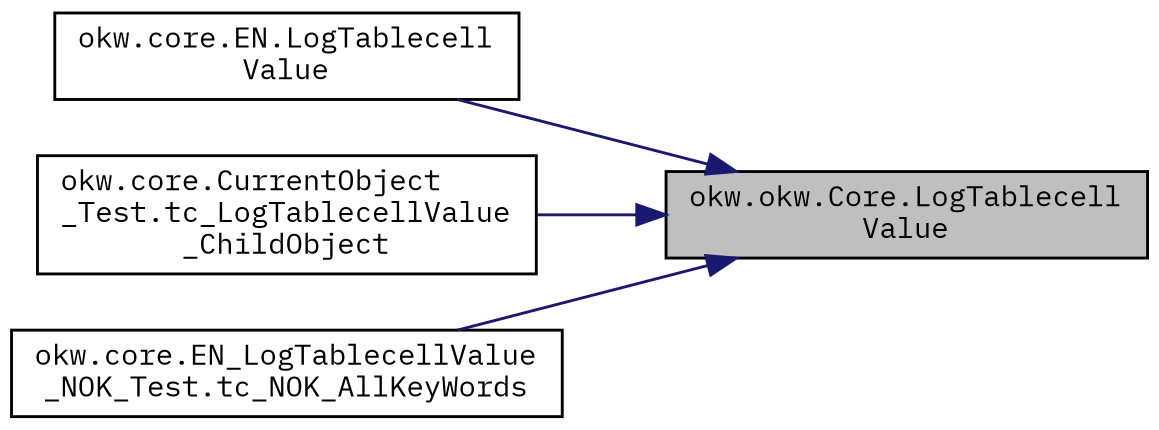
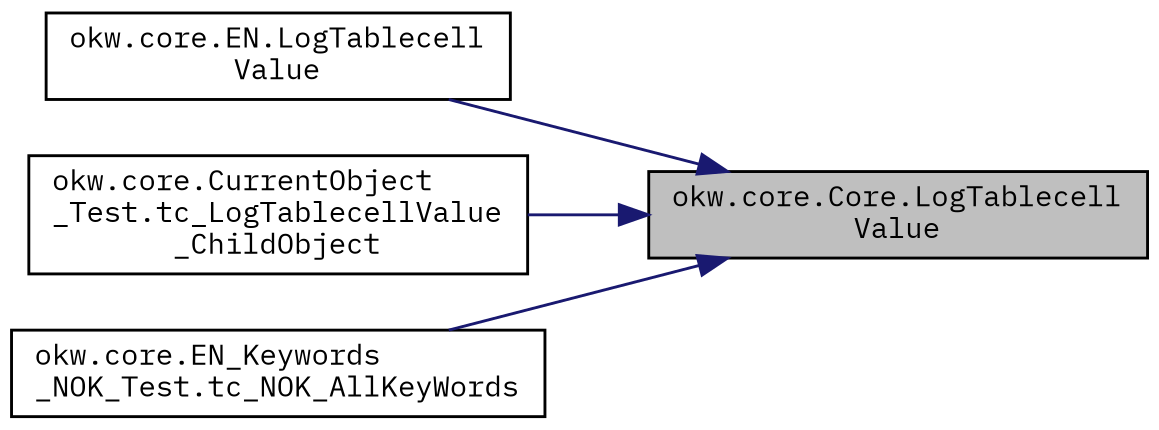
(907, 215) -> (898, 215)
(287, 373) -> (278, 373)
